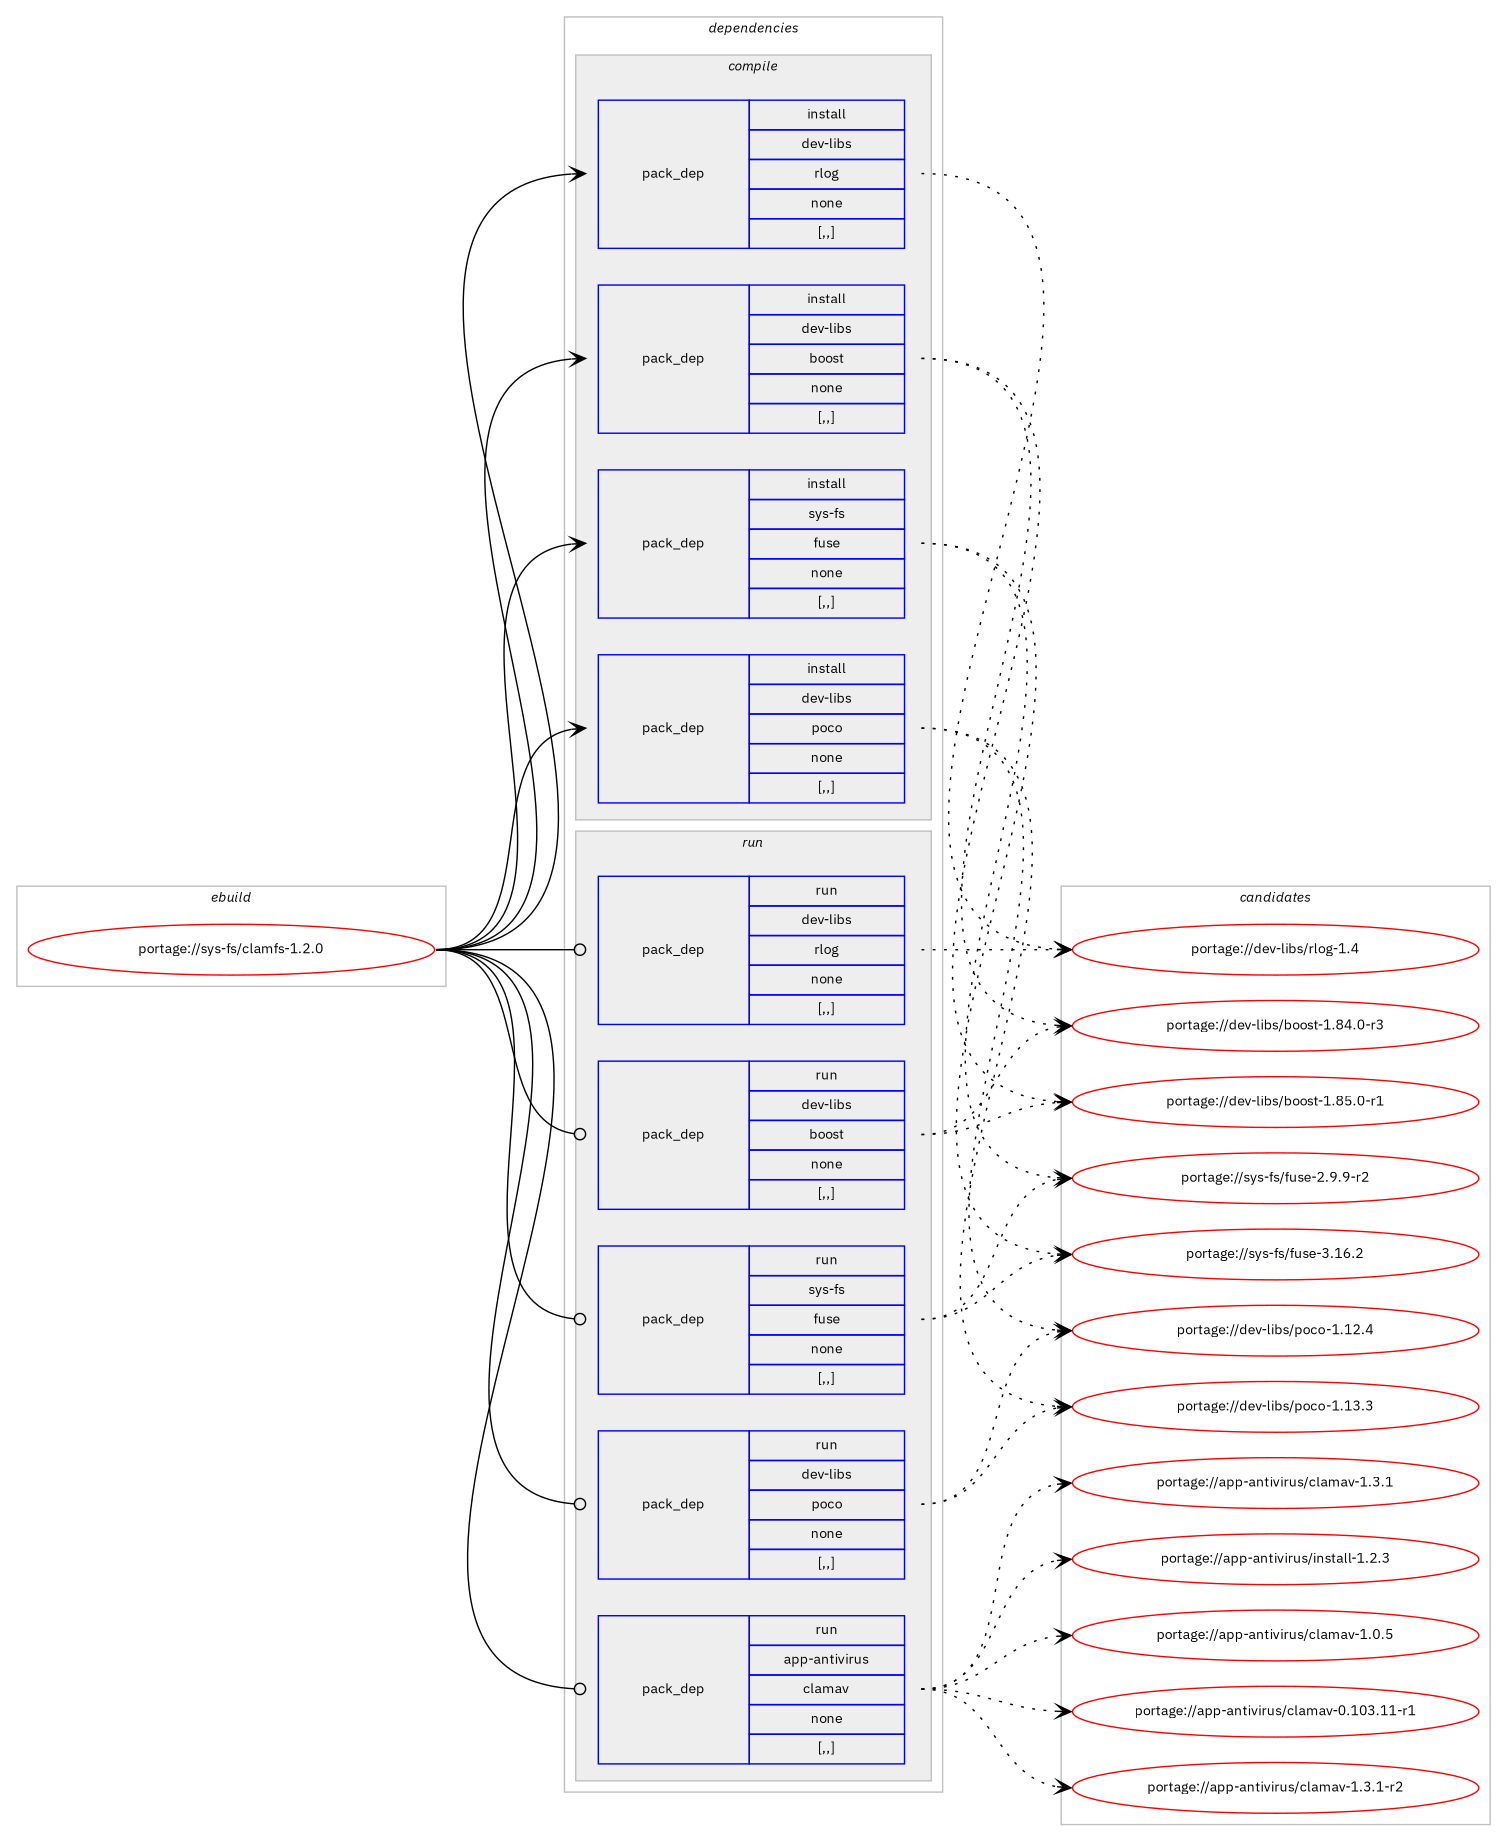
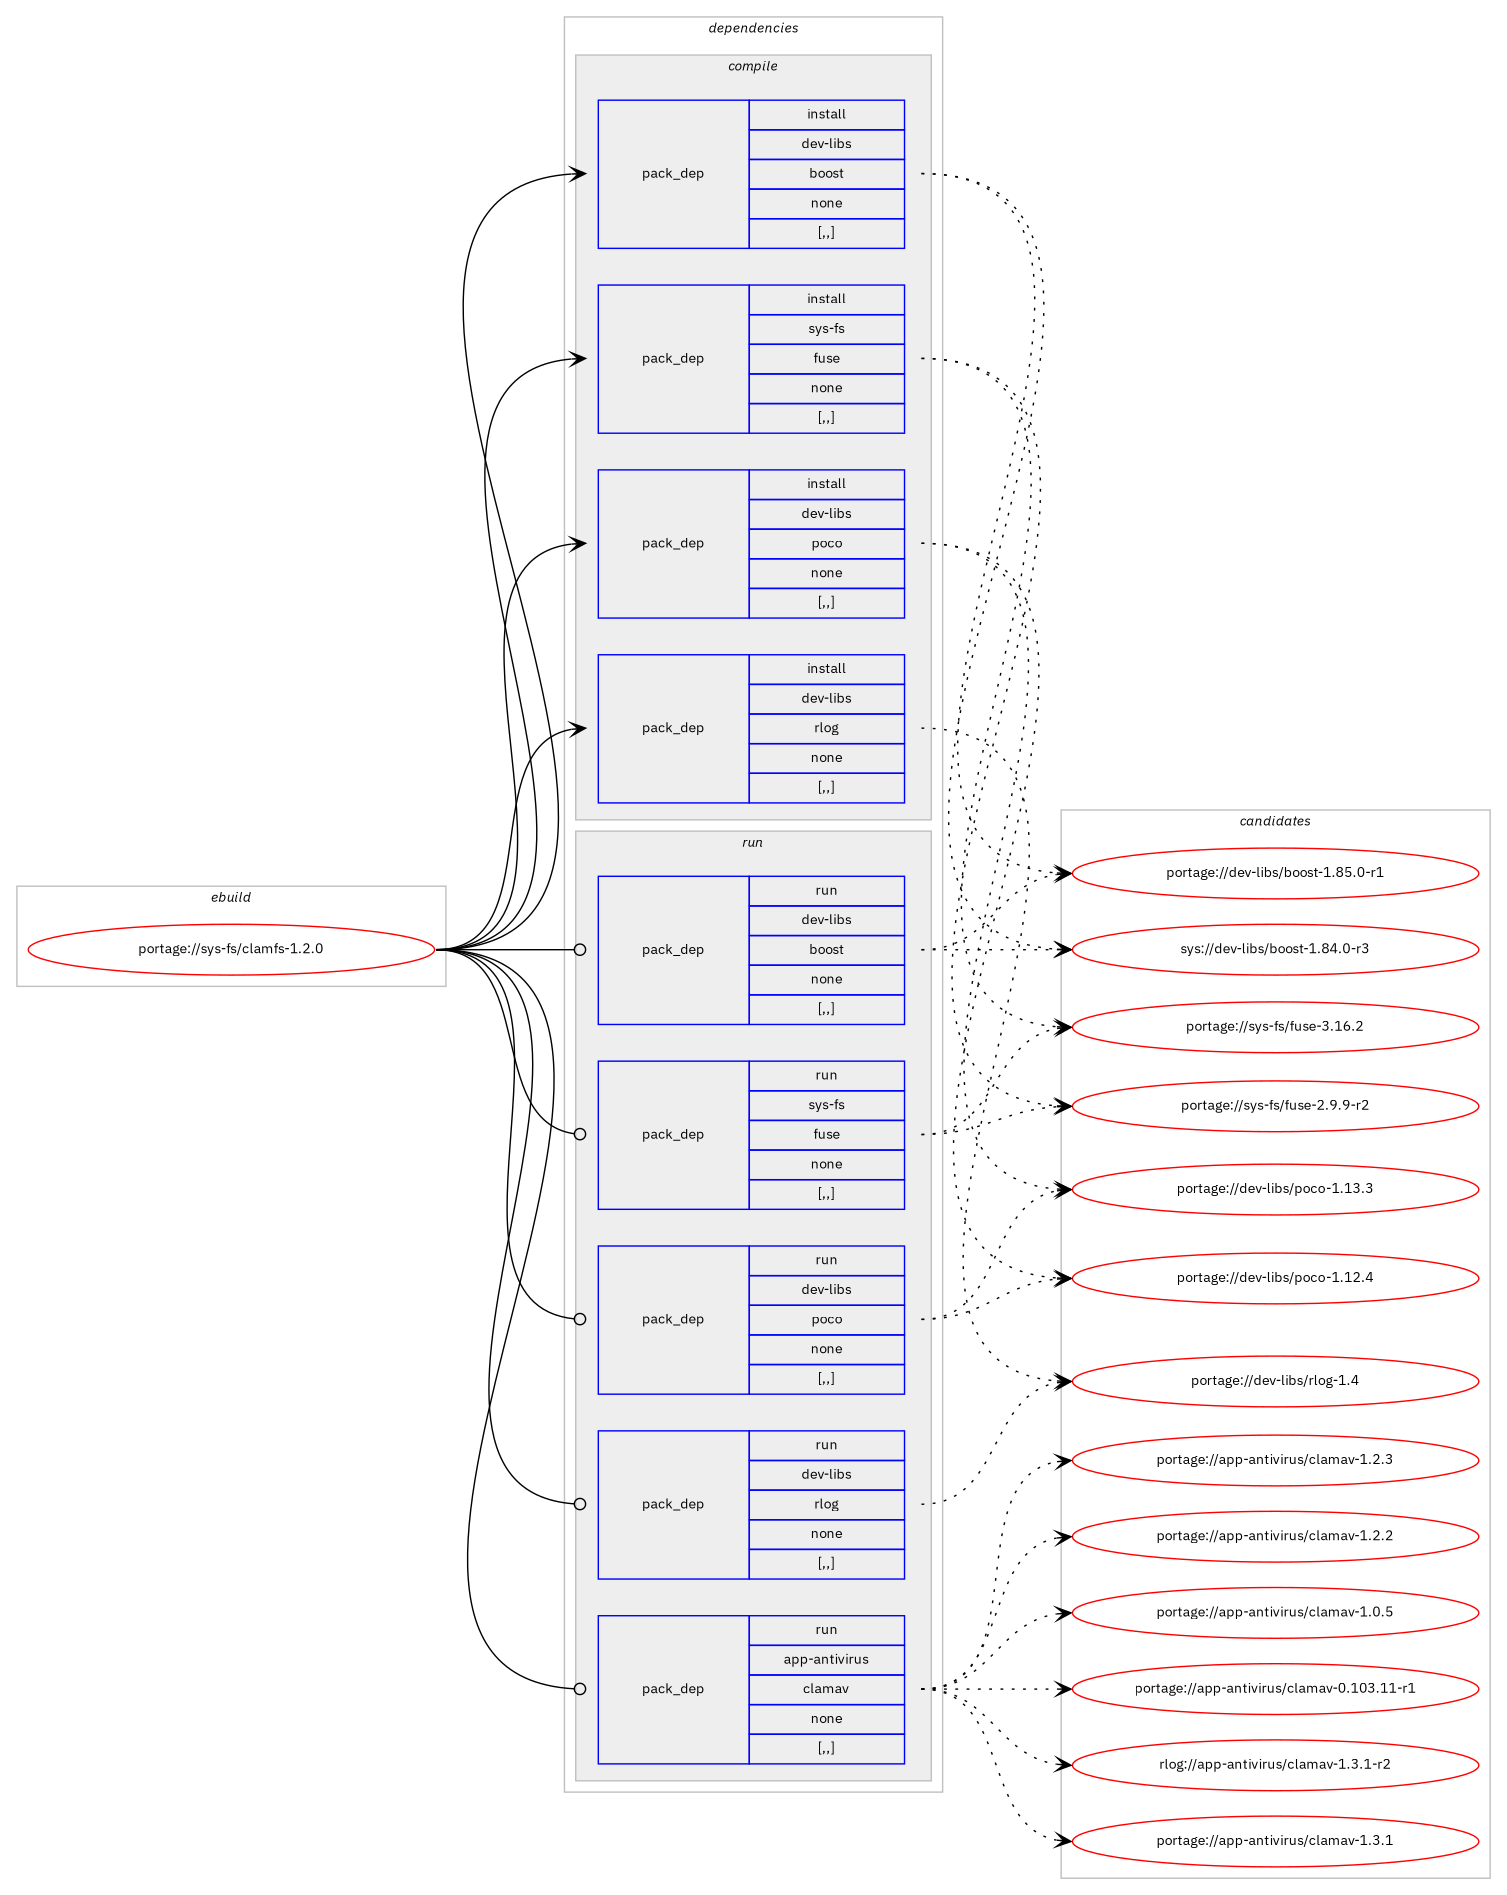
(1276, 1026) -> (1276, 950)
none -> (1276, 1537)
(1276, 1559) -> (1276, 1460)
(1276, 1788) -> (1276, 1765)
